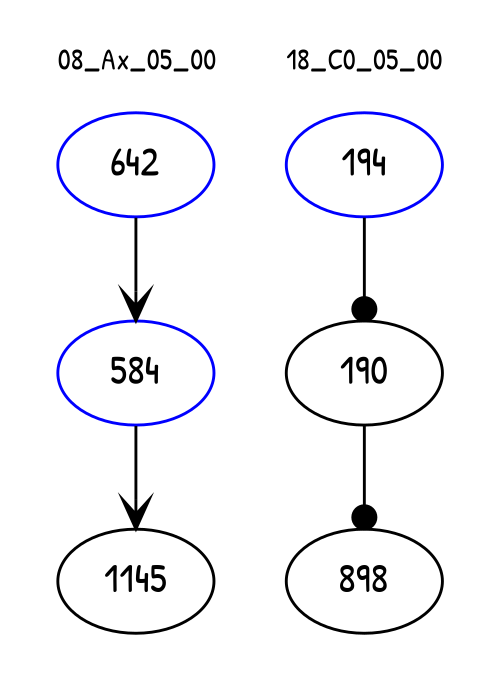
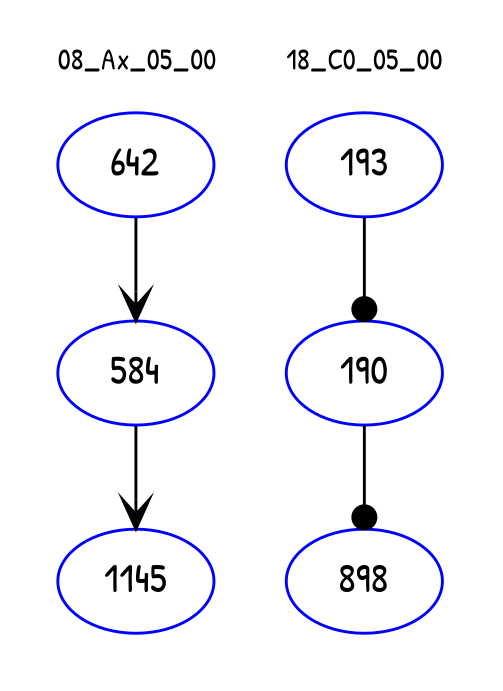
(364, 165) -> (364, 165)
(364, 373) -> (364, 373)
(136, 581) -> (136, 581)
(364, 581) -> (364, 581)
